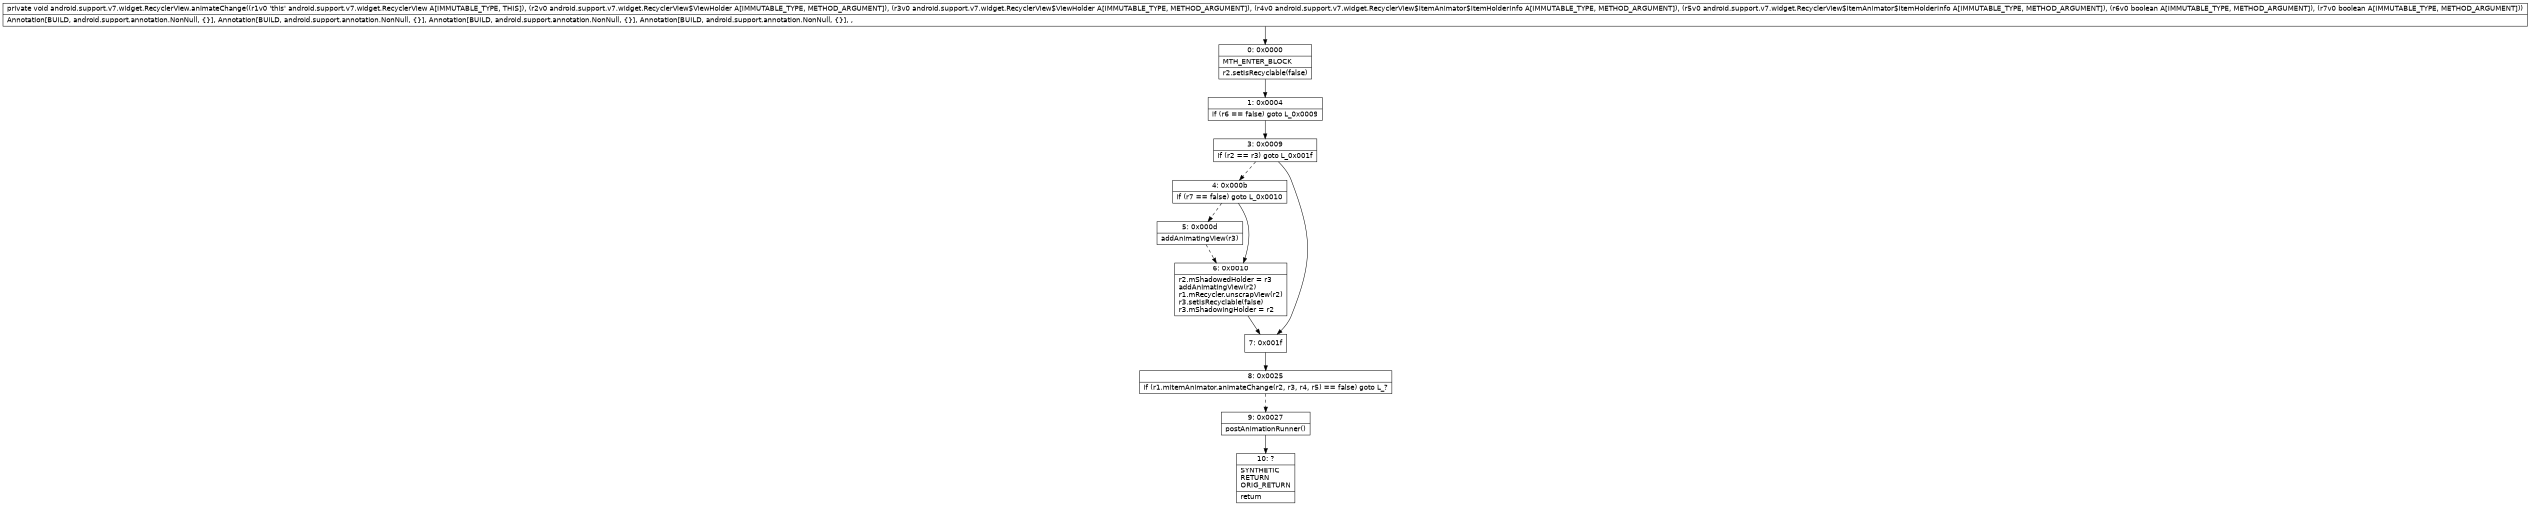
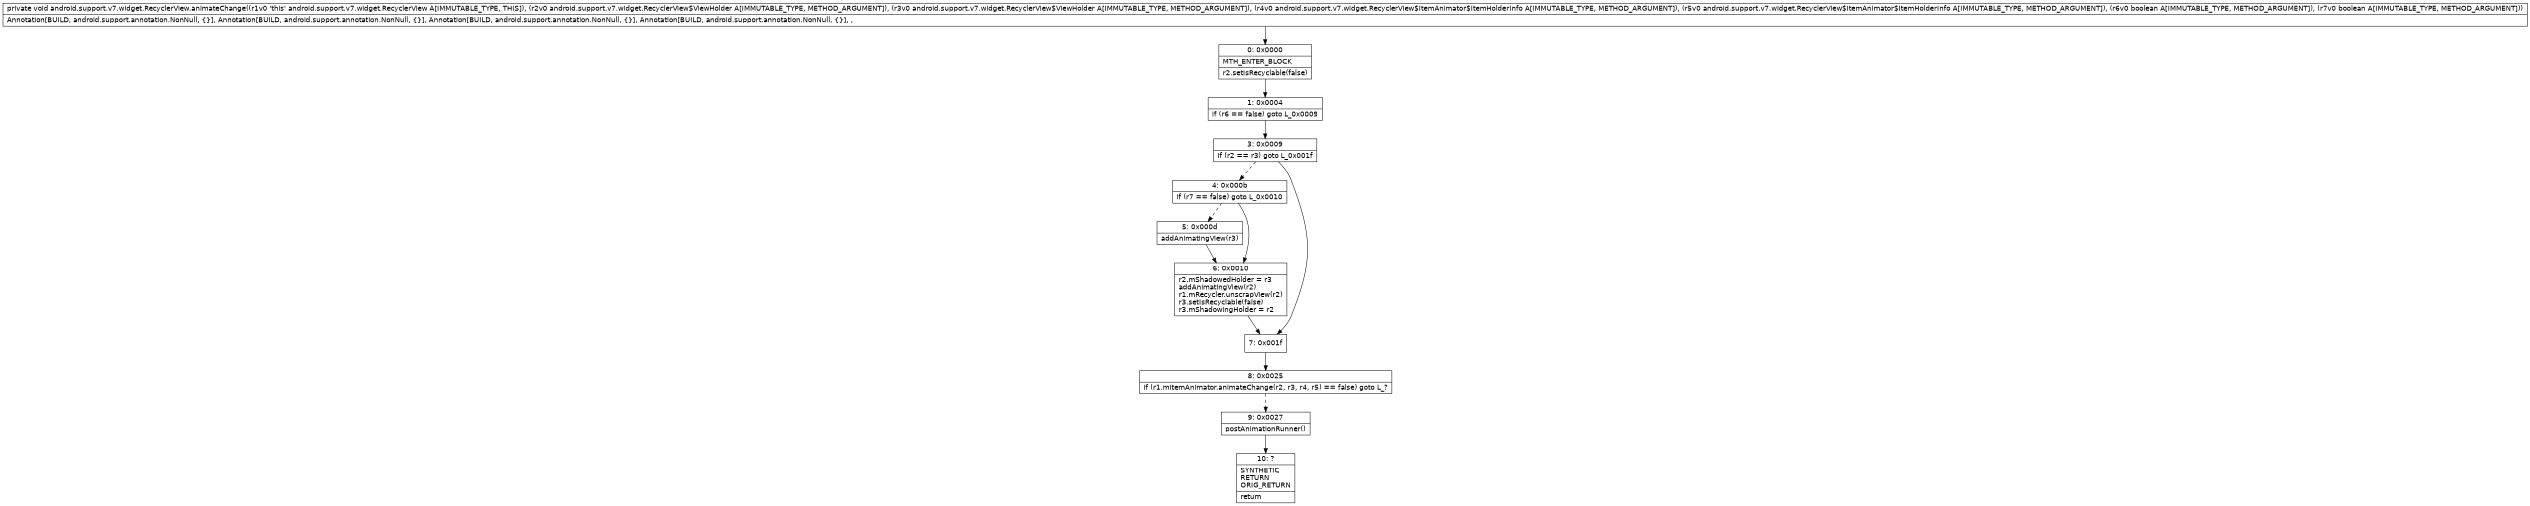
(1210, 252) -> (1210, 252)
